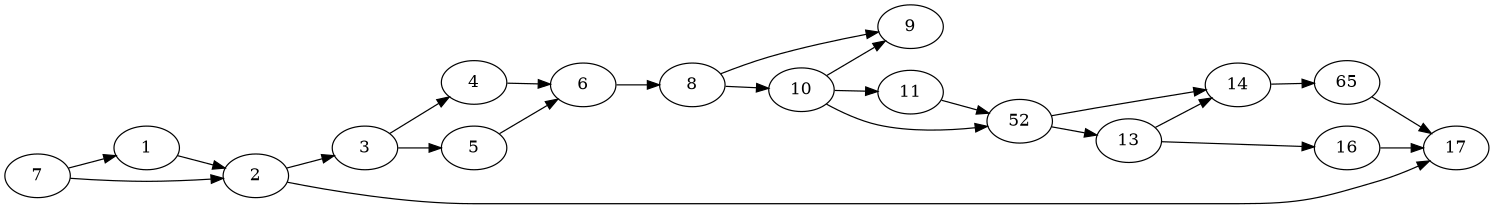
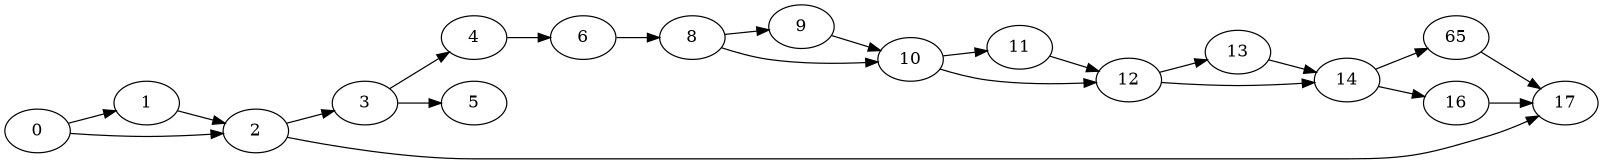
(851, 61) -> (850, 41)
(523, 120) -> none
(1020, 121) -> (1129, 80)
(1232, 144) -> (1396, 90)
(38, 176) -> (38, 131)
